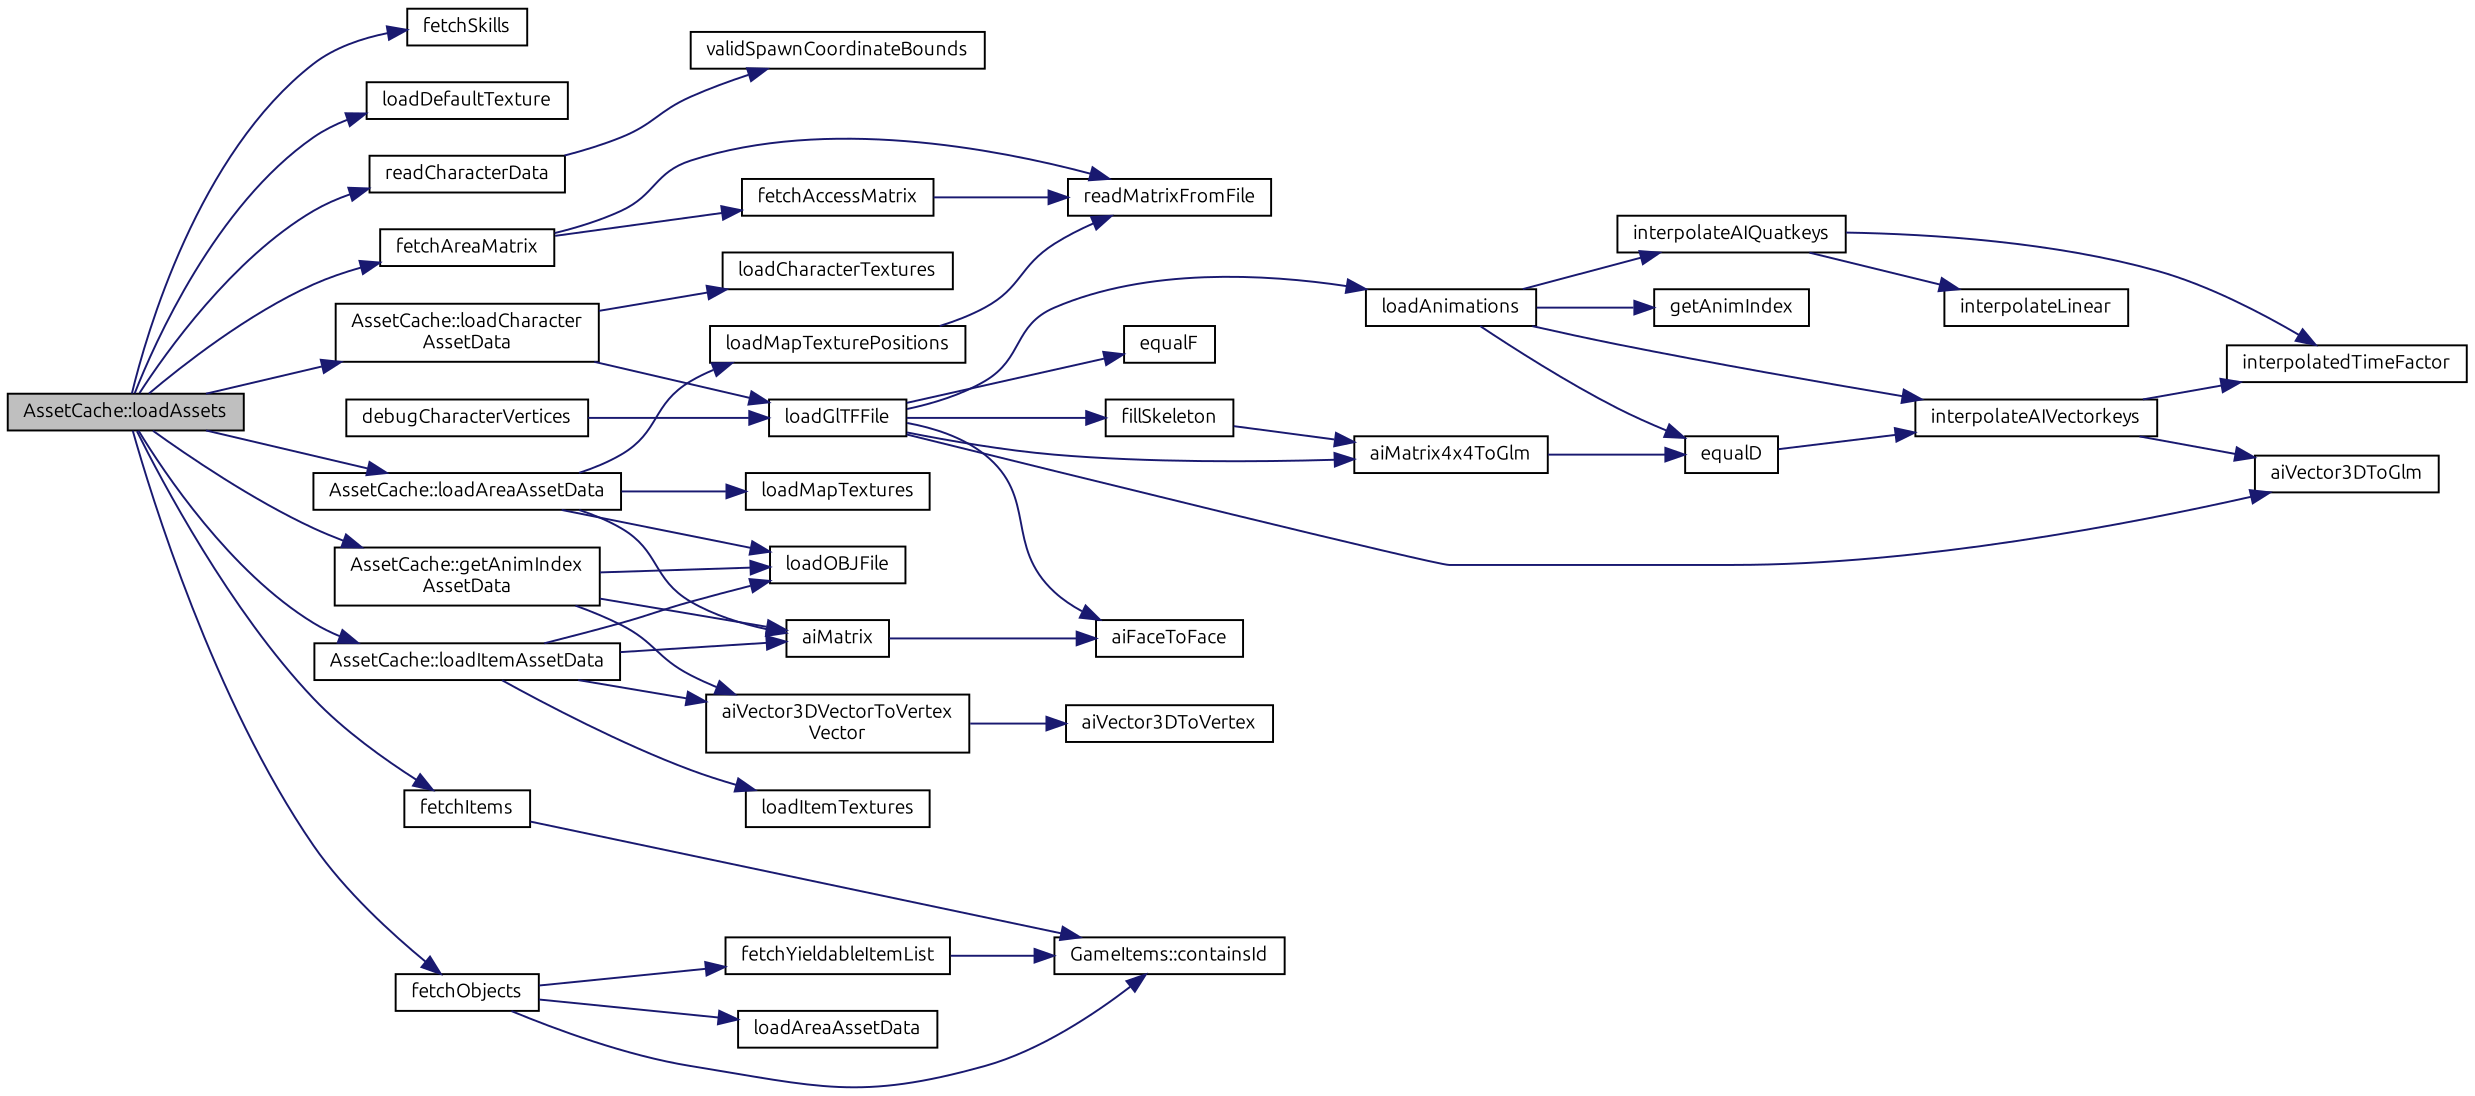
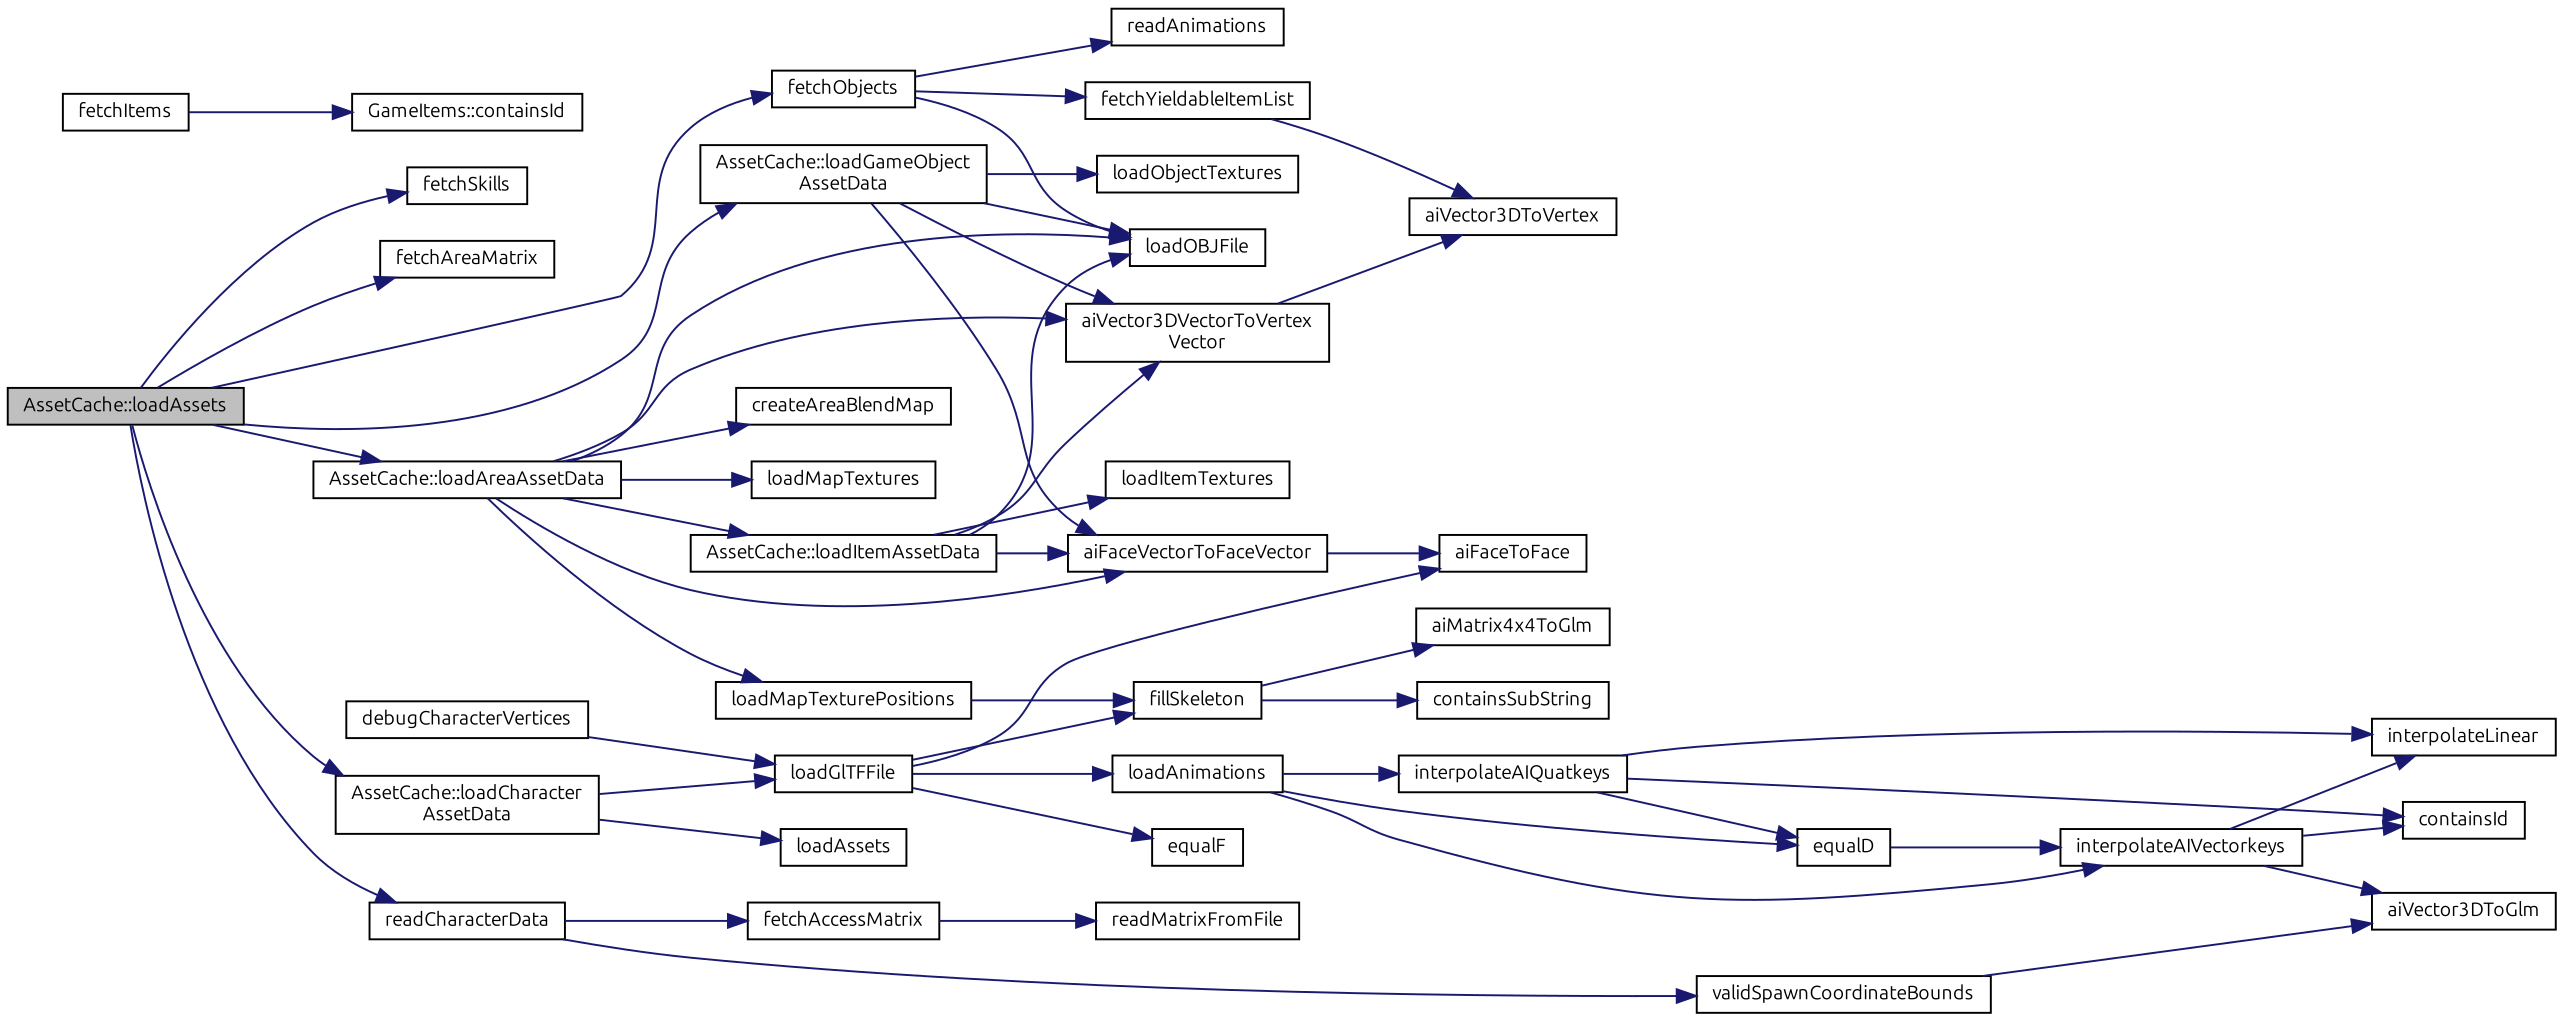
(467, 101) -> none
(813, 140) -> none
none -> (1198, 174)
(639, 224) -> (646, 921)
(838, 271) -> (844, 847)
(1019, 278) -> (1046, 700)
(1732, 308) -> none
none -> (782, 340)
(2347, 364) -> (2464, 820)
none -> (844, 406)
(1607, 455) -> (1687, 813)
(1120, 459) -> none
(225, 548) -> (646, 515)
(1574, 565) -> (2167, 951)
(467, 577) -> (844, 174)
(253, 625) -> none
(838, 638) -> (1198, 553)
none -> (1513, 700)
none -> (2313, 796)
(992, 956) -> (1364, 151)
(838, 1029) -> (1198, 27)
(827, 1086) -> (1022, 153)
